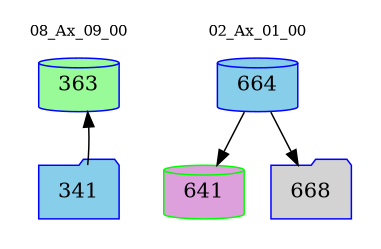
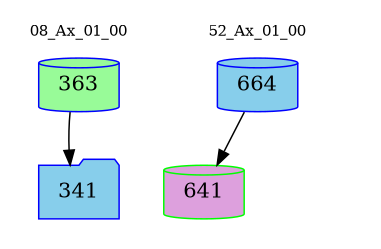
(79, 32) -> (79, 32)
(258, 32) -> (258, 32)
(89, 146) -> (69, 131)
(311, 192) -> none
